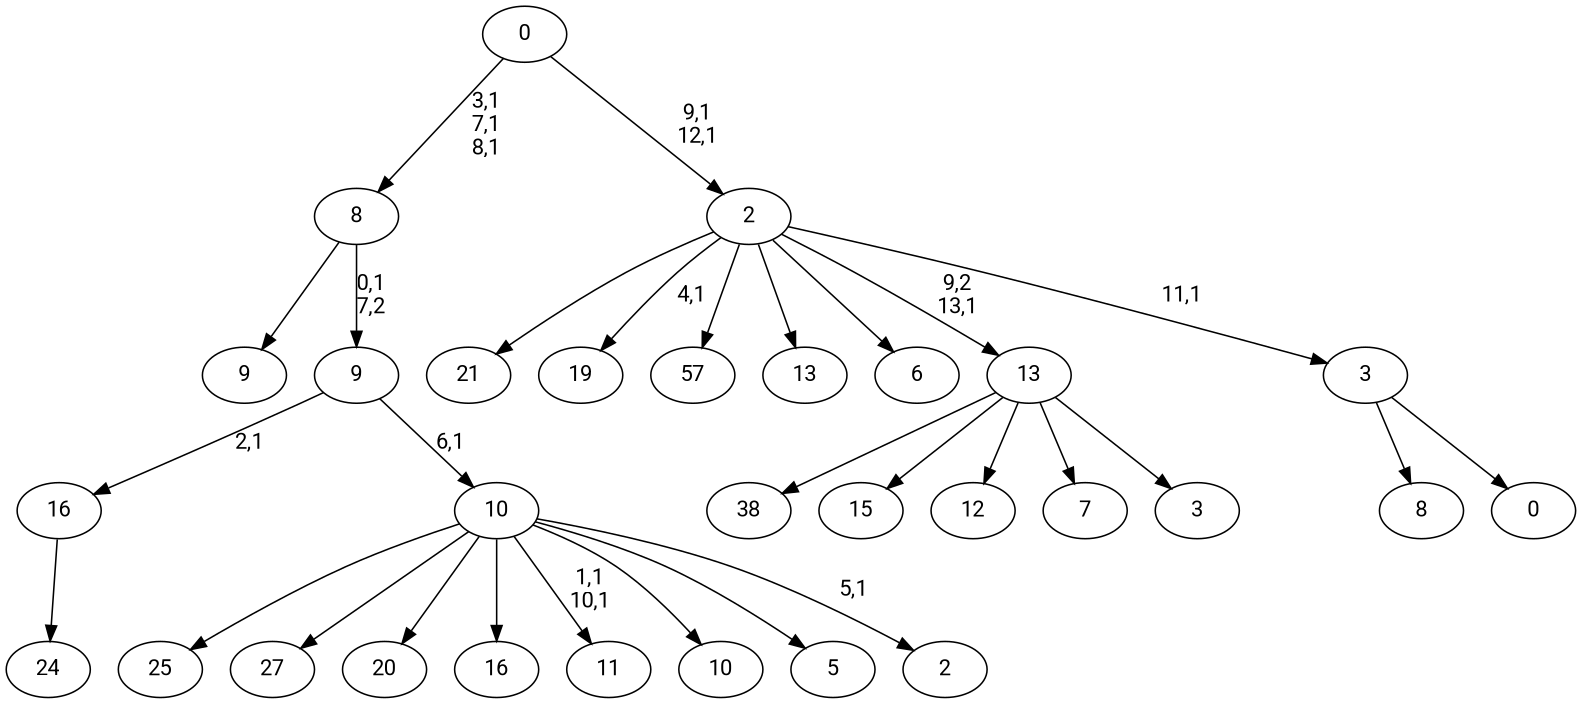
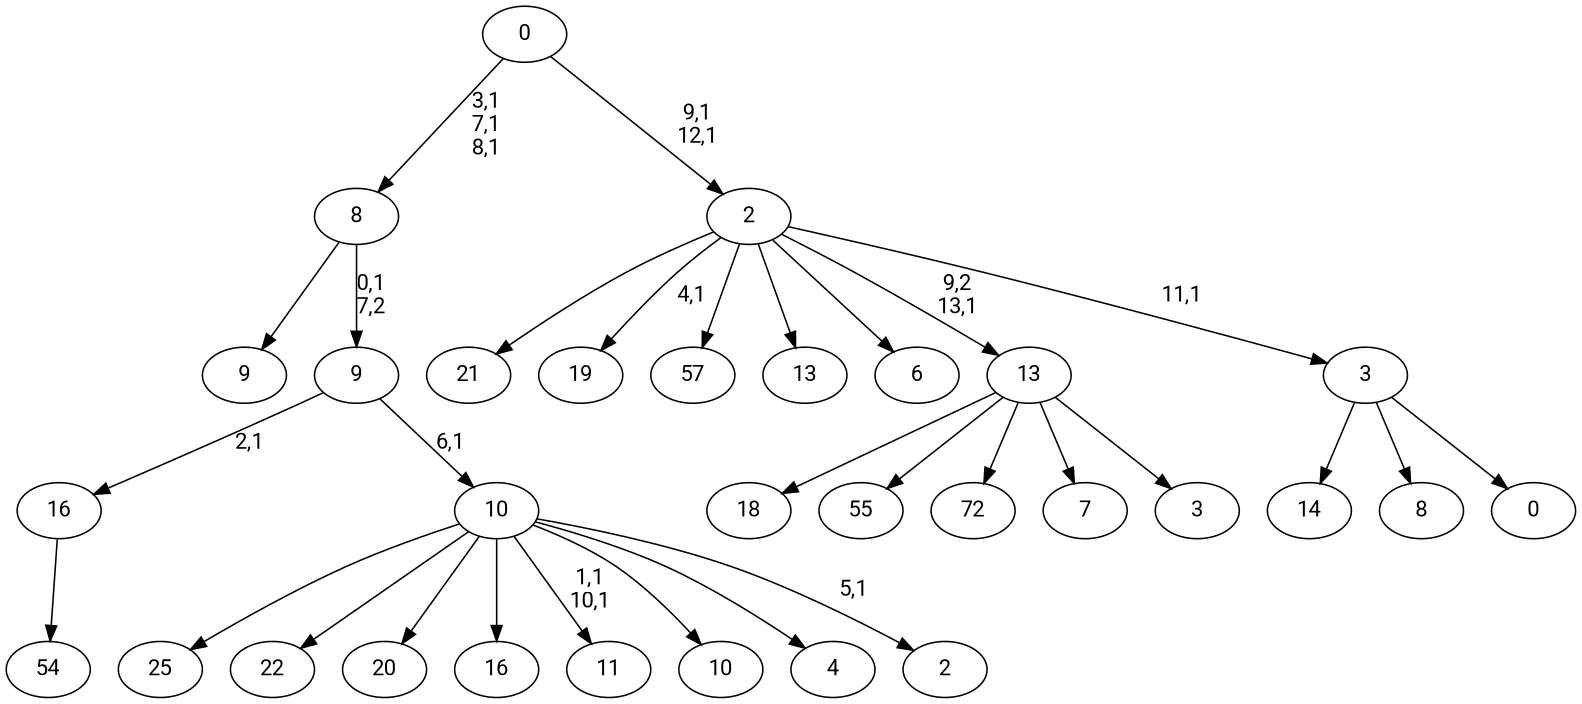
(749, 511) -> (749, 511)
(861, 511) -> (861, 511)
(973, 511) -> (973, 511)
none -> (1309, 511)
(48, 669) -> (48, 669)
(272, 669) -> (272, 669)
(833, 669) -> (833, 669)
